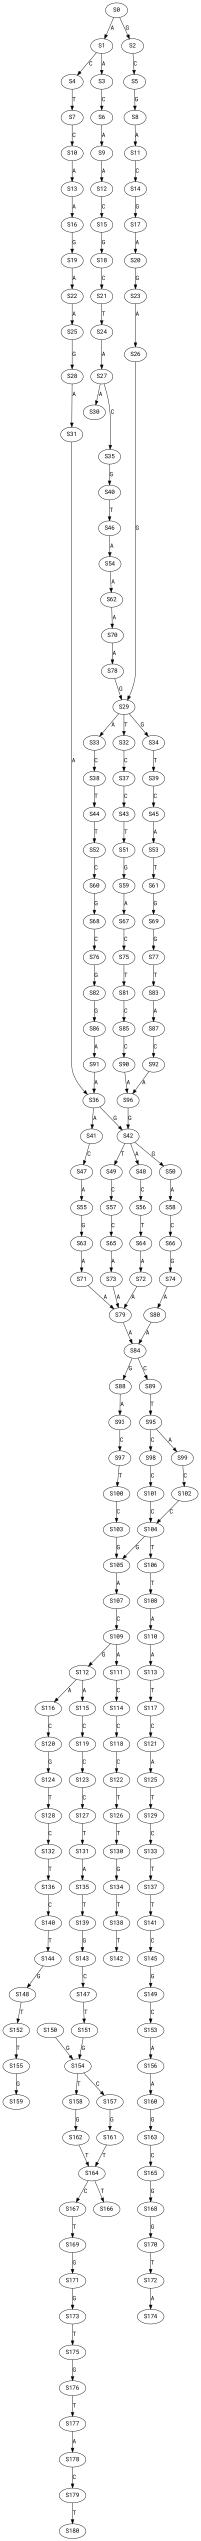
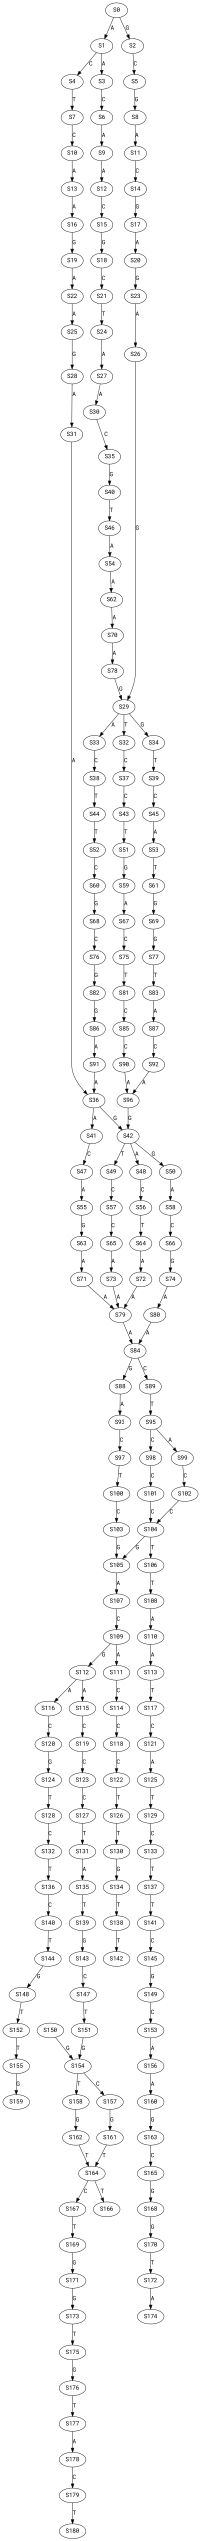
(110, 414) -> (101, 433)
